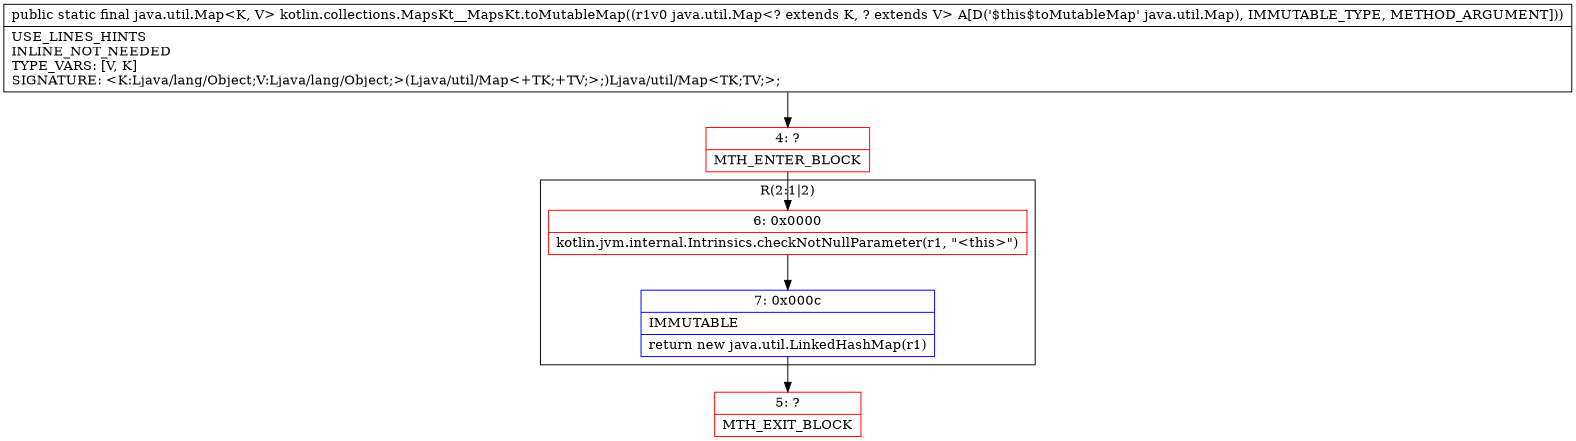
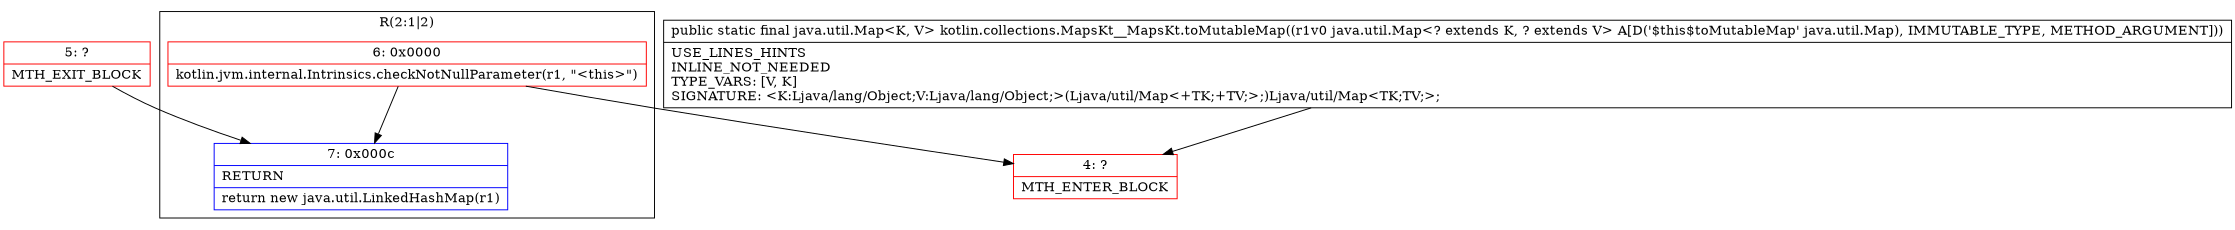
(788, 186) -> (765, 126)
(694, 323) -> (253, 176)
(788, 371) -> (175, 116)
